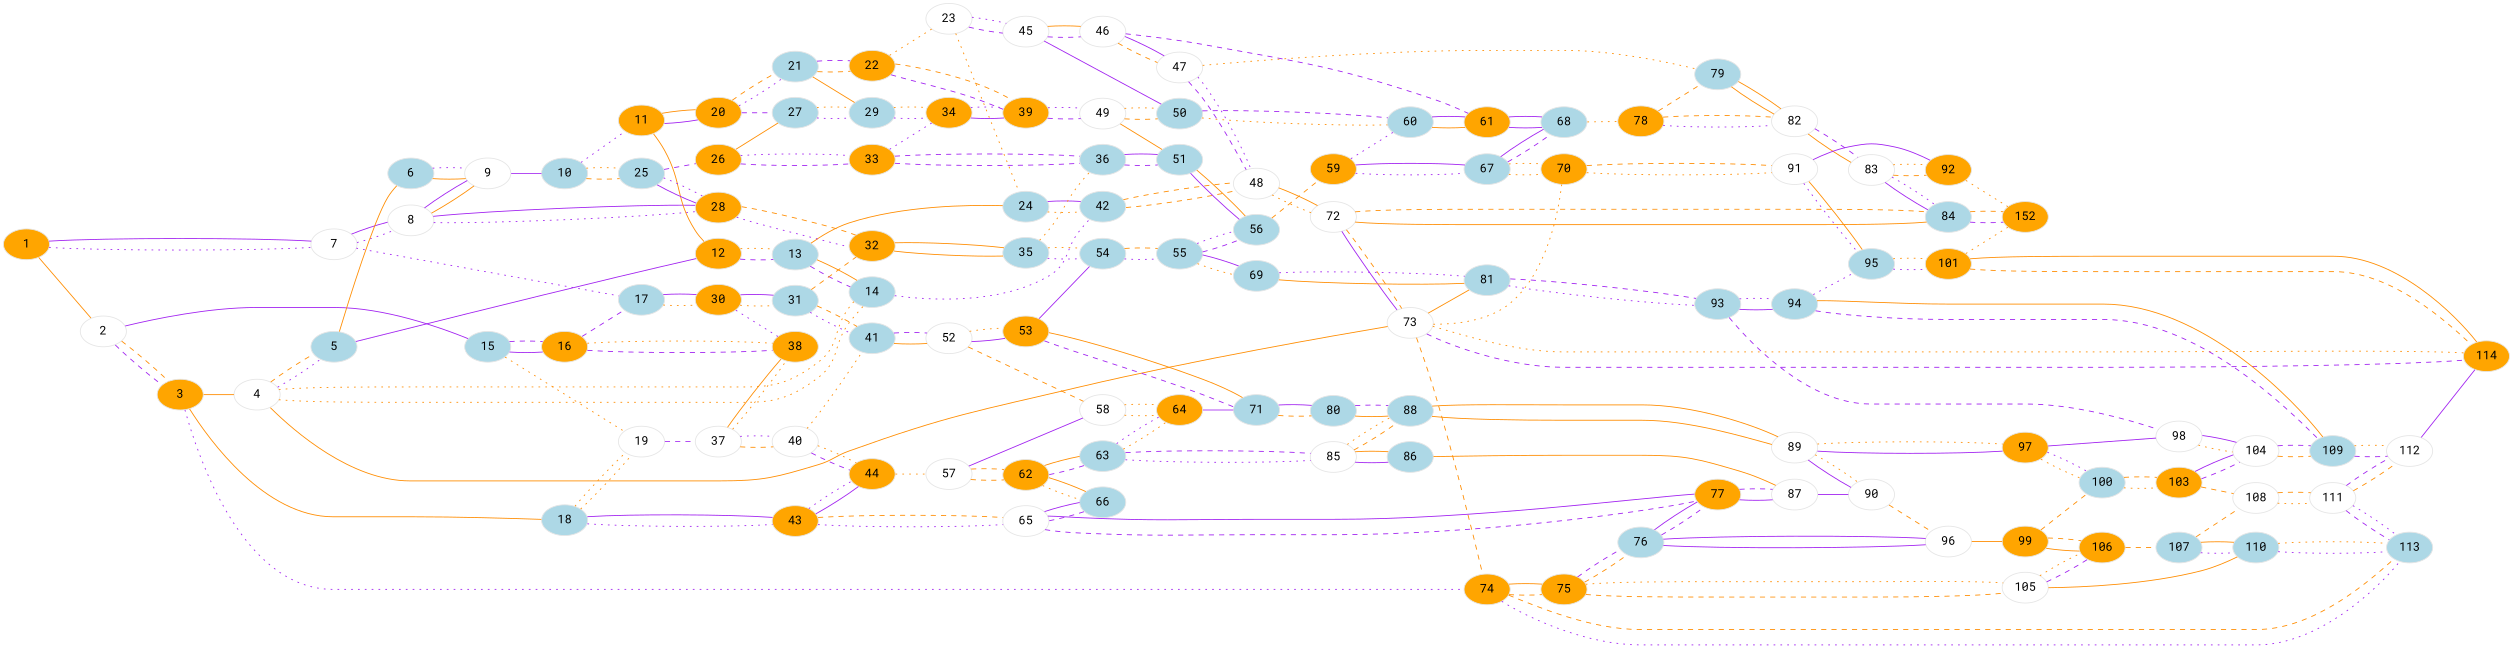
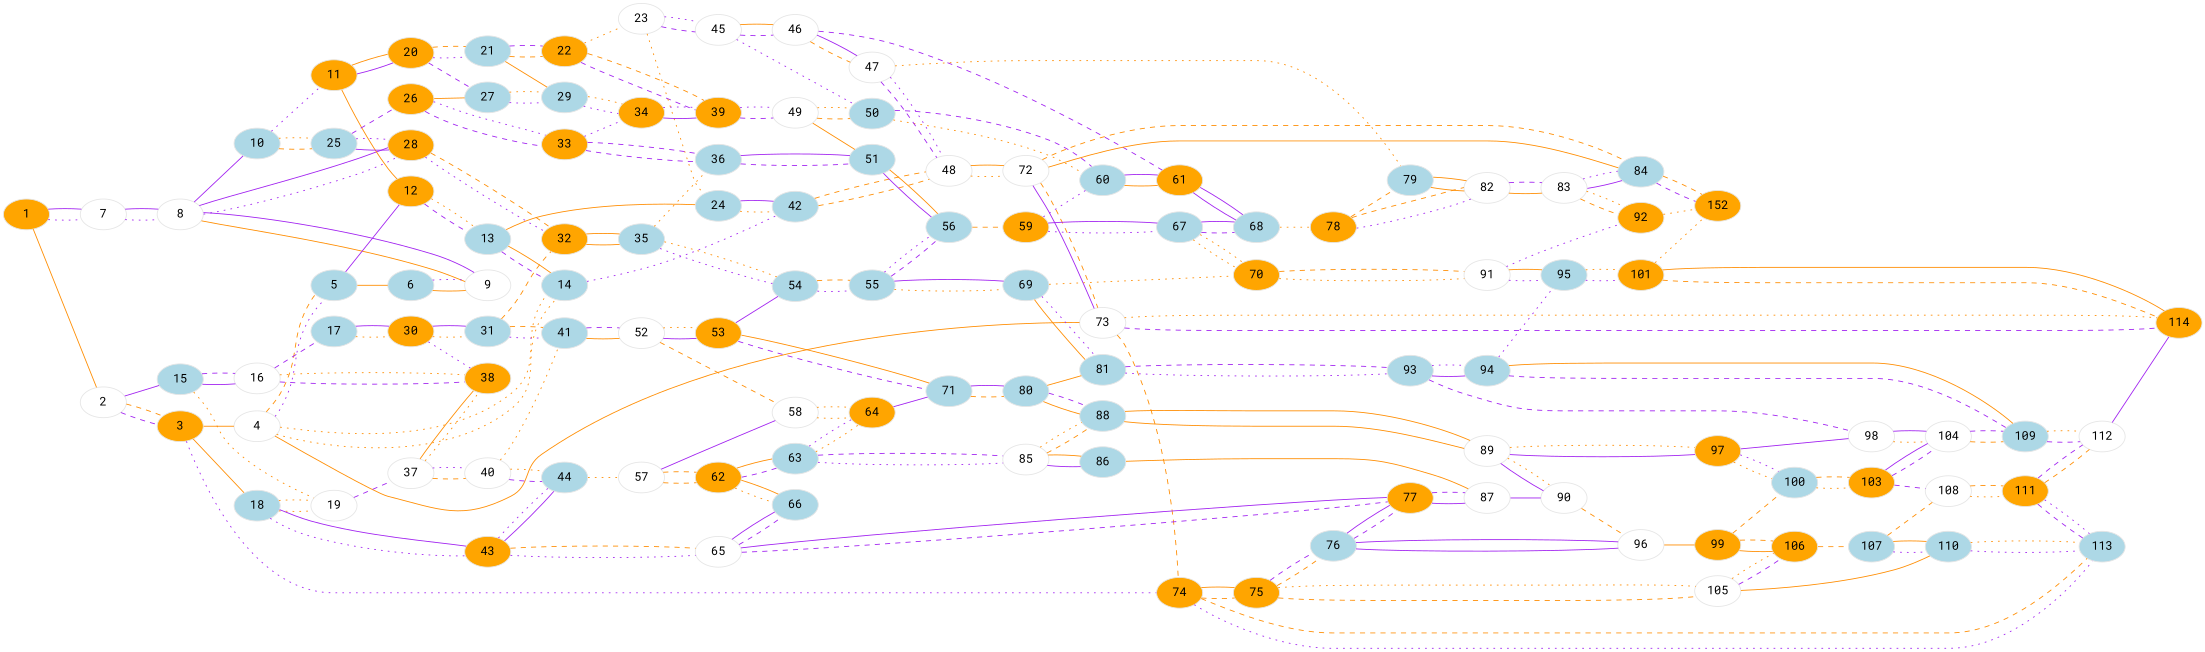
(1103, 73) -> (795, 72)
(1872, 144) -> (1563, 244)
(526, 173) -> (219, 179)
(488, 272) -> none
(1517, 296) -> (1141, 280)
(1449, 302) -> (1064, 381)
(565, 347) -> (257, 378)
(872, 474) -> (565, 477)
(2217, 490) -> (1910, 487)
(2333, 498) -> (2025, 491)
